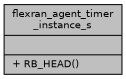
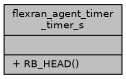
(63, 25) -> (63, 25)
